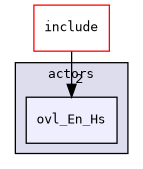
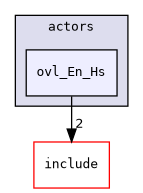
(72, 70) -> (72, 114)
